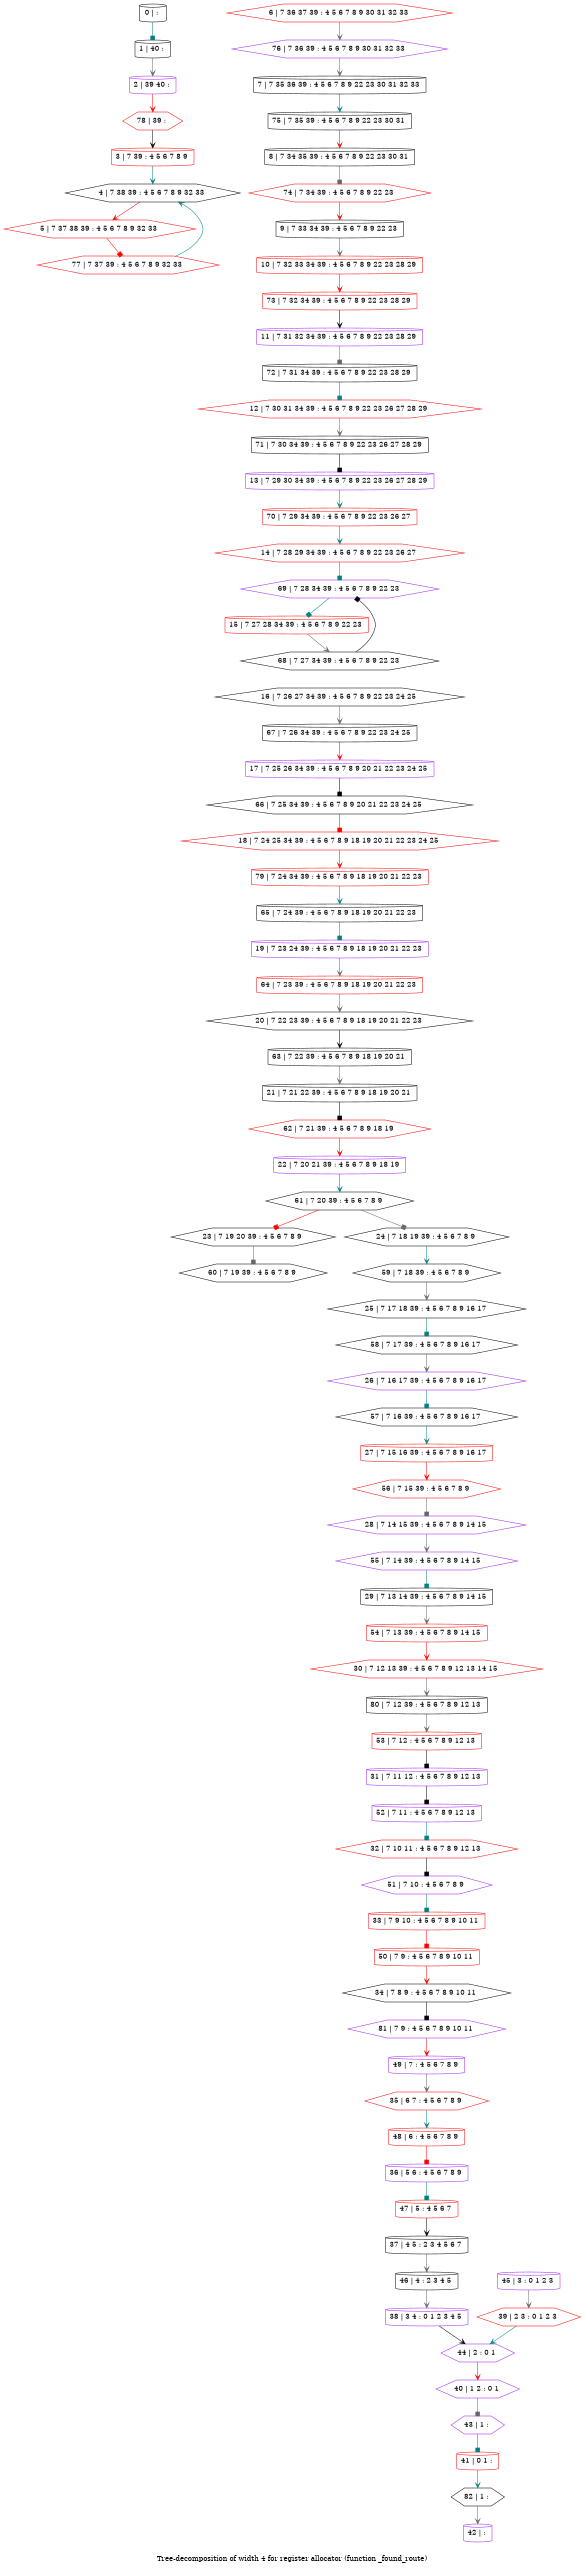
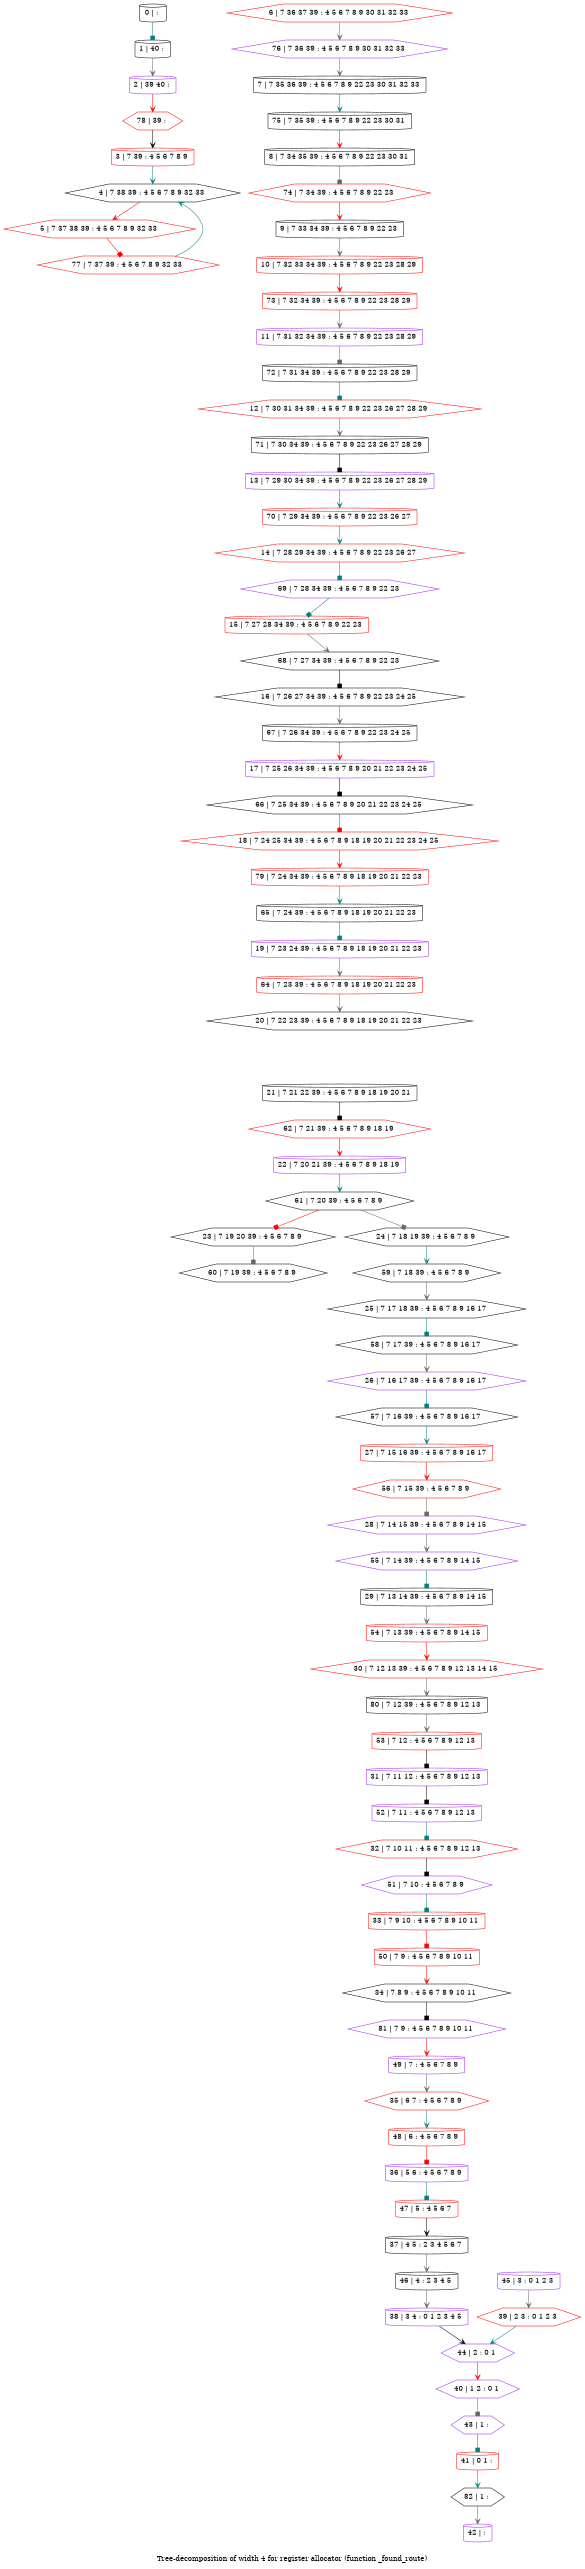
(340, 317) -> (340, 317)
(375, 628) -> (340, 677)
(340, 1057) -> none
